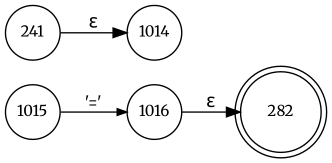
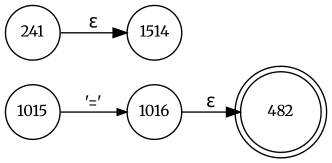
(154, 33) -> (154, 33)
(281, 112) -> (281, 112)
